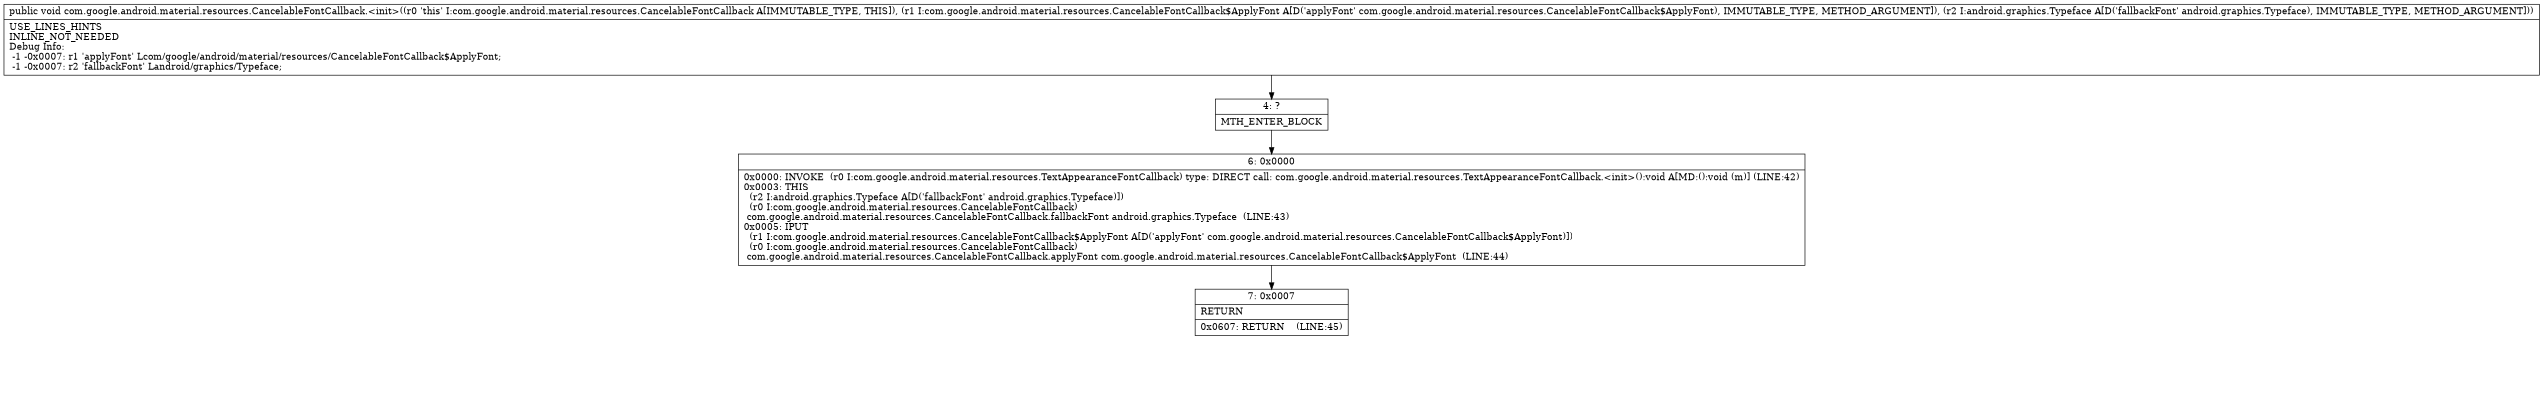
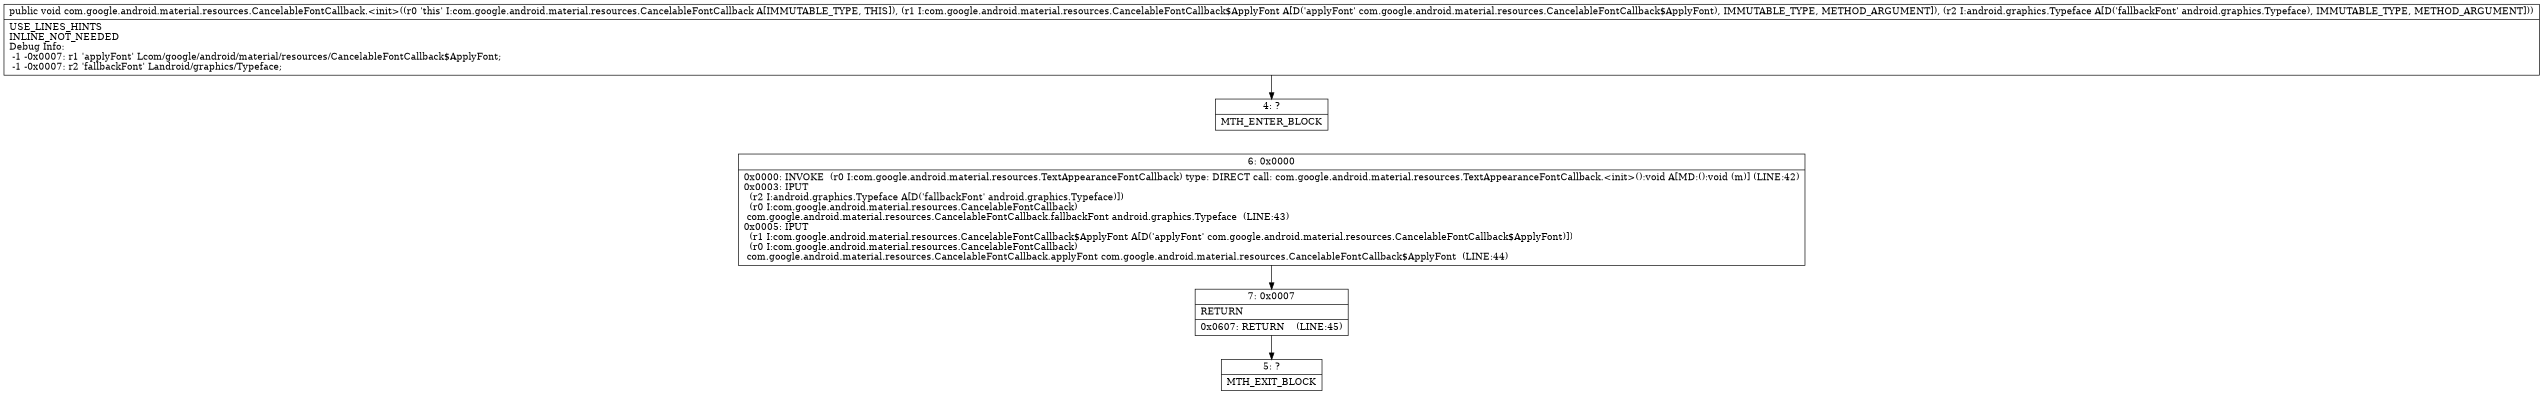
(1272, 139) -> none
(779, 187) -> (779, 187)
none -> (1272, 375)
